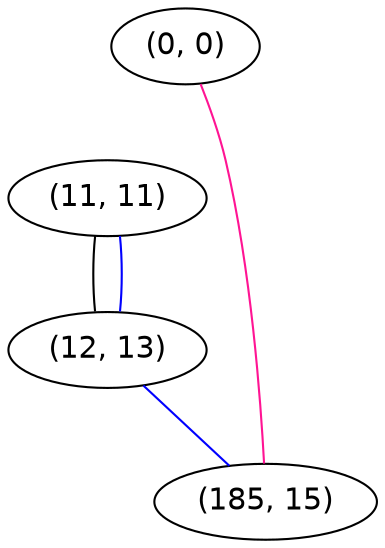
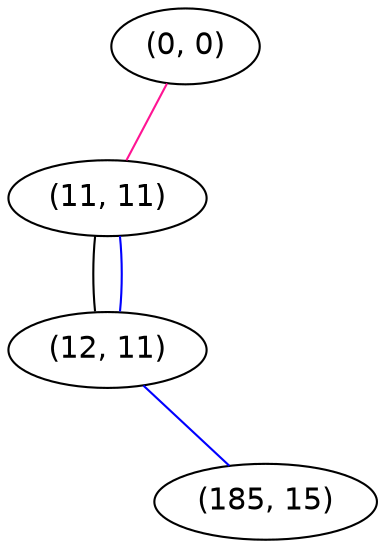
(246, 271) -> (147, 122)
(108, 350) -> (108, 350)
